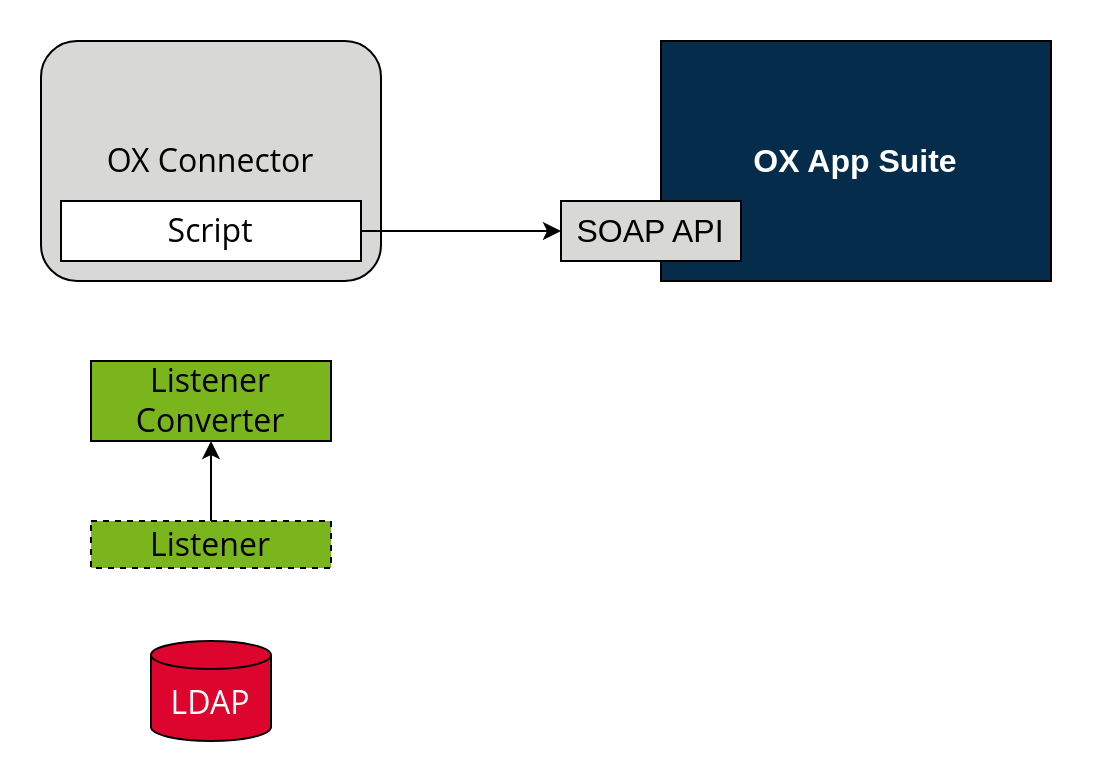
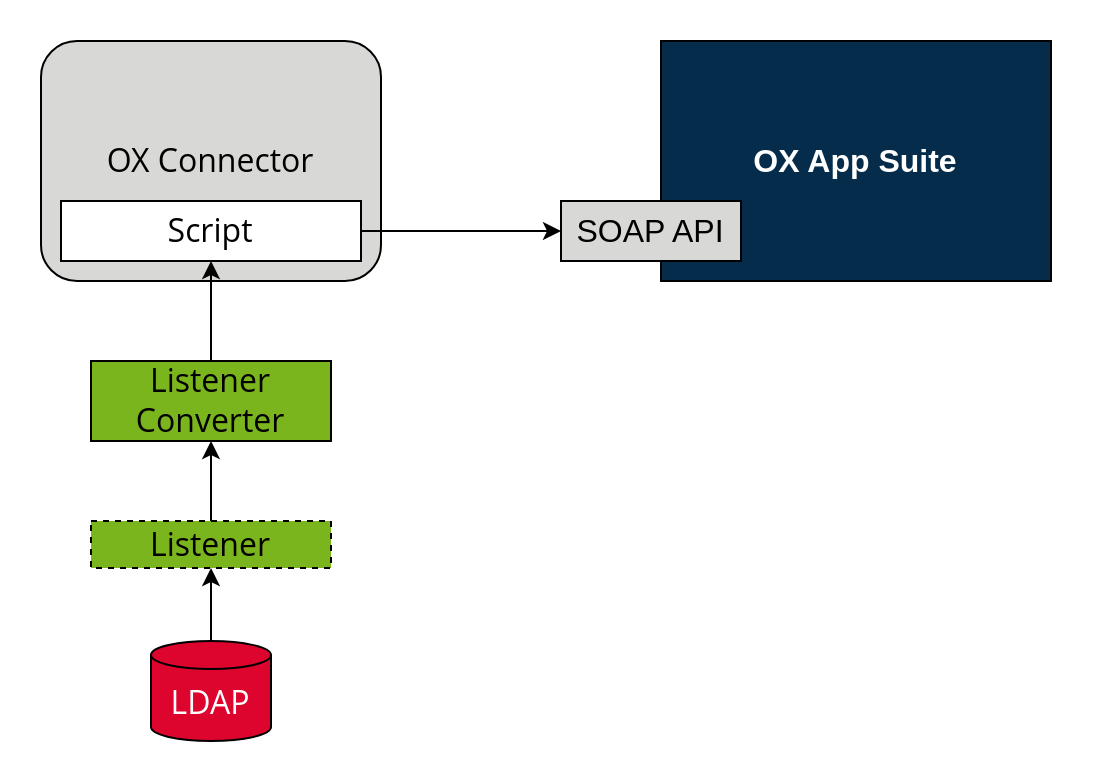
none -> (211, 318)
none -> (211, 604)
